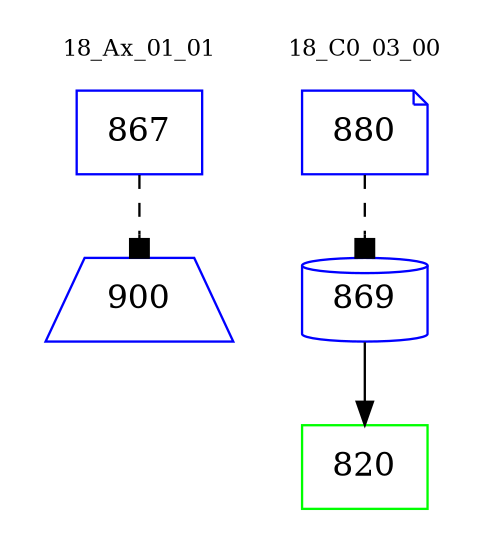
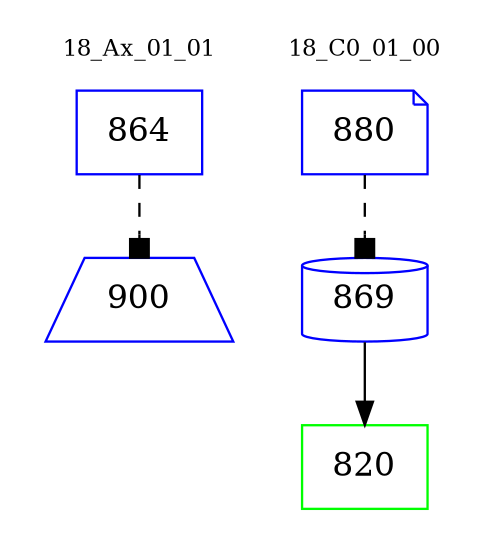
(365, 50) -> (365, 50)
(139, 132) -> (139, 132)
